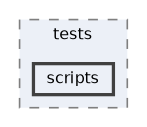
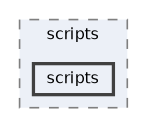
(73, 35) -> (73, 35)
